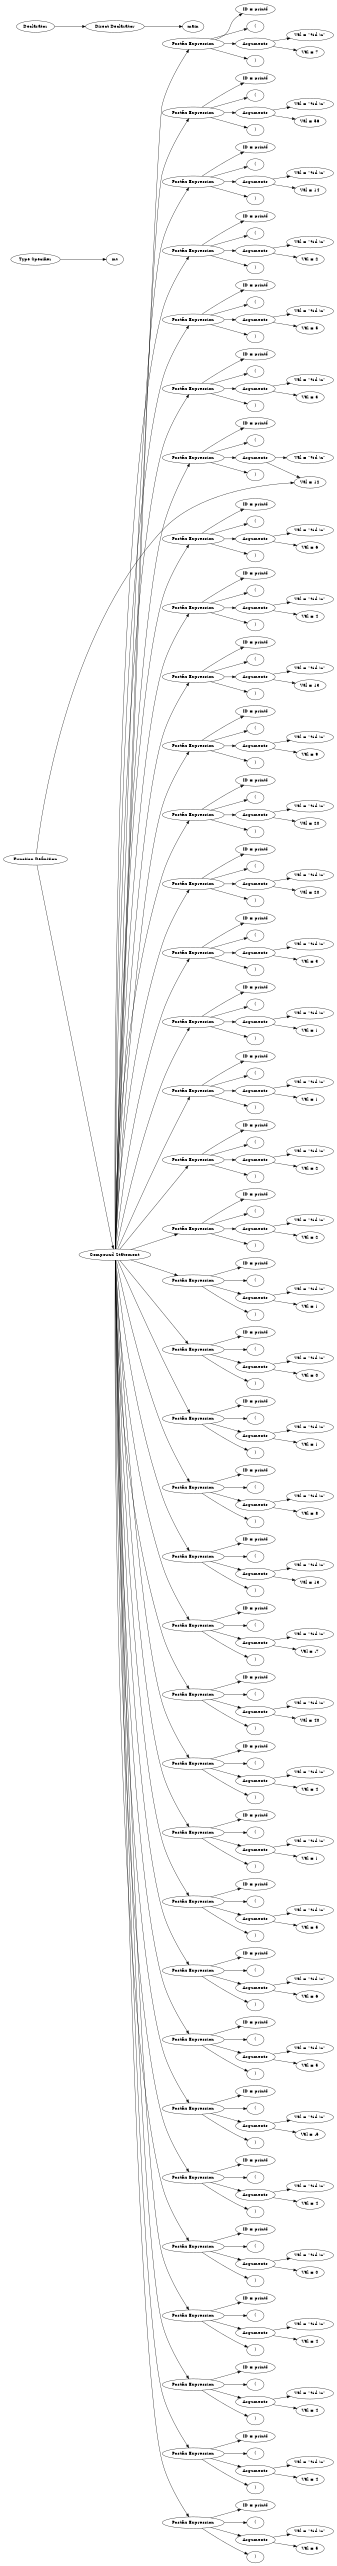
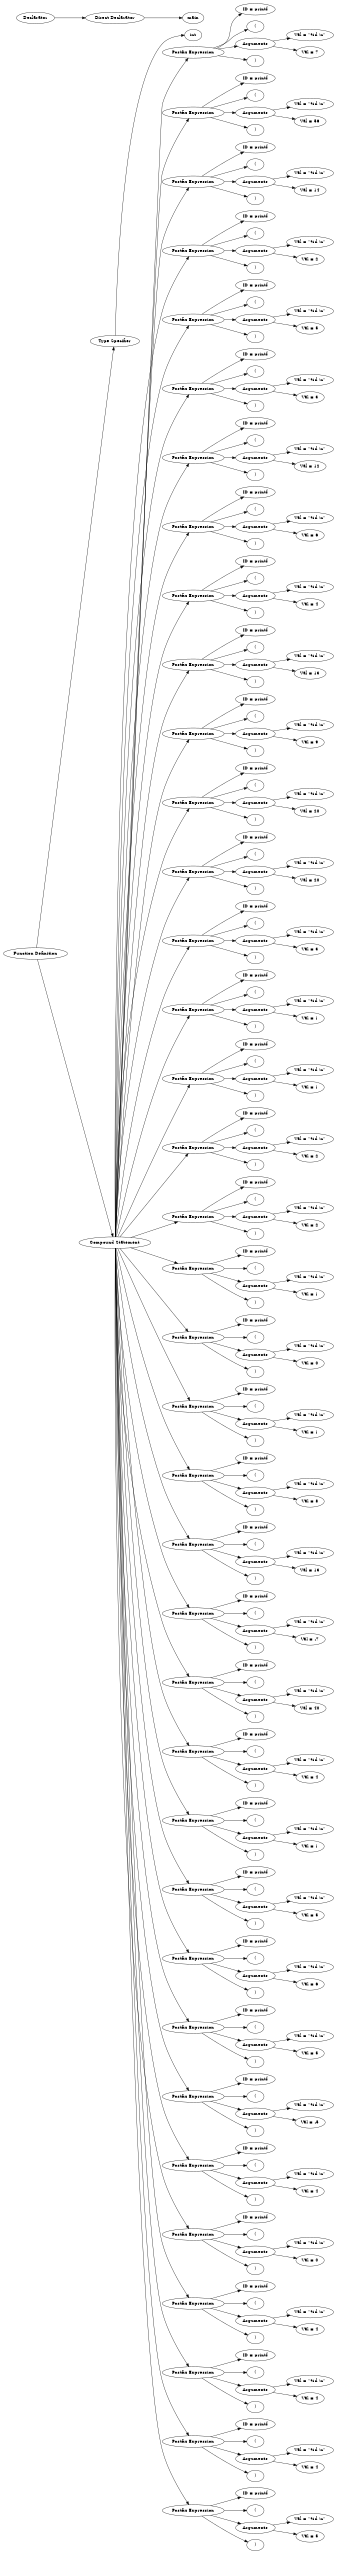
(103, 618) -> (75, 649)
